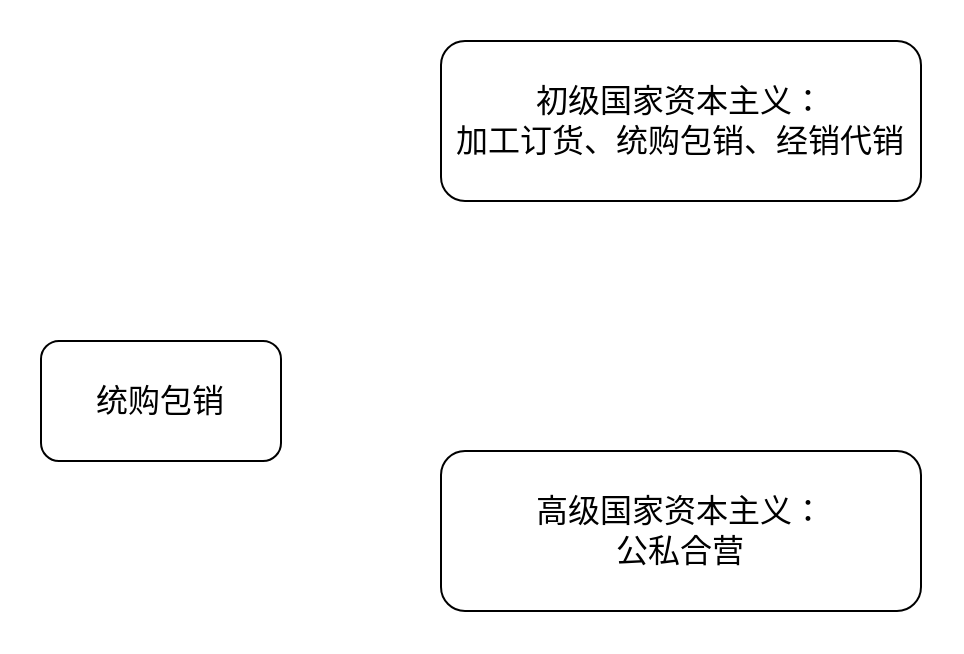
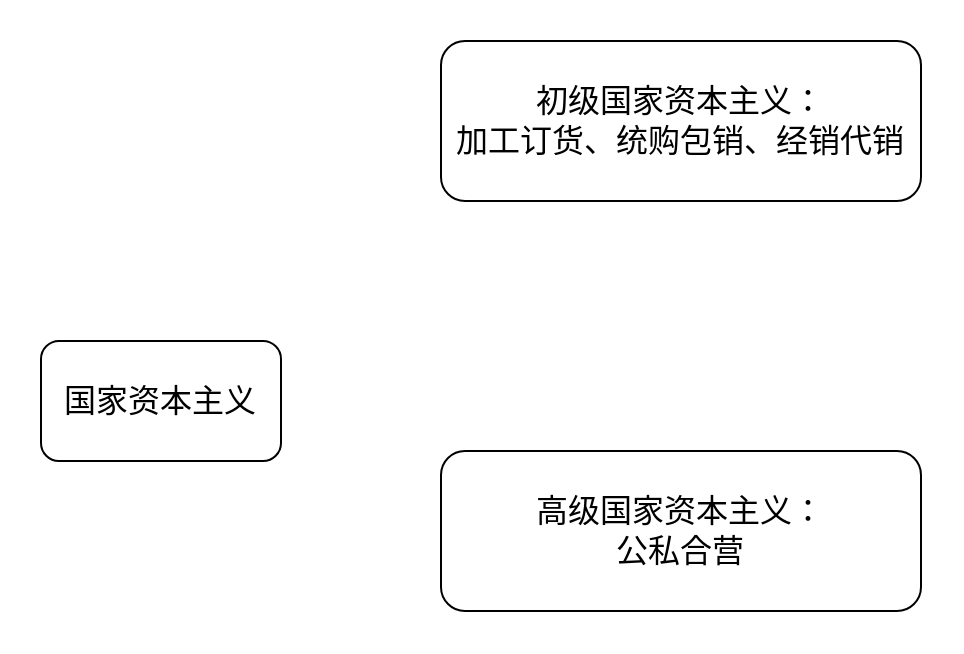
(161, 401) -> (161, 401)
